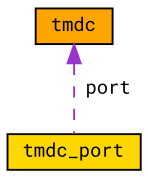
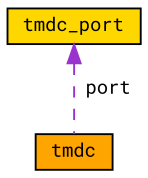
(74, 99) -> (74, 99)
